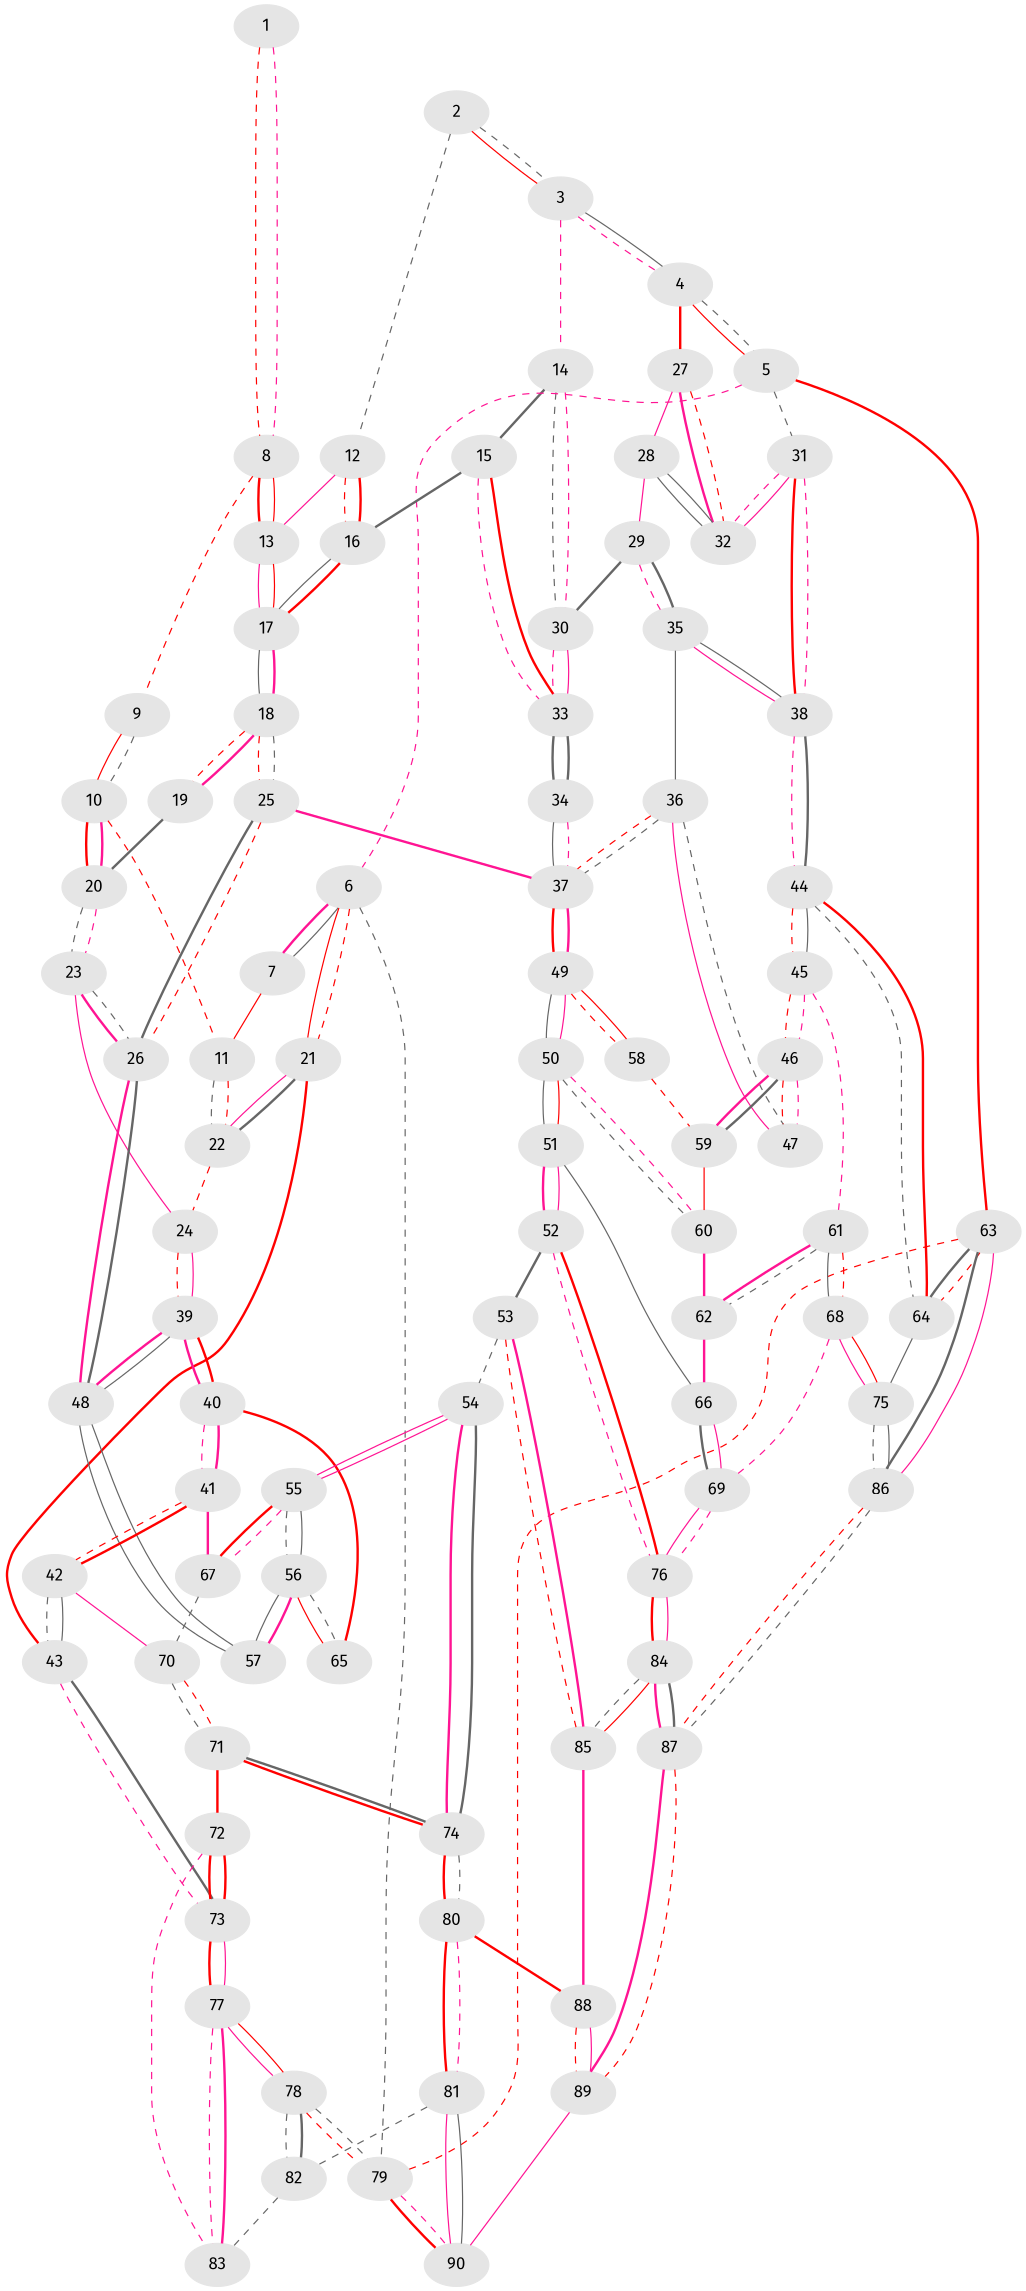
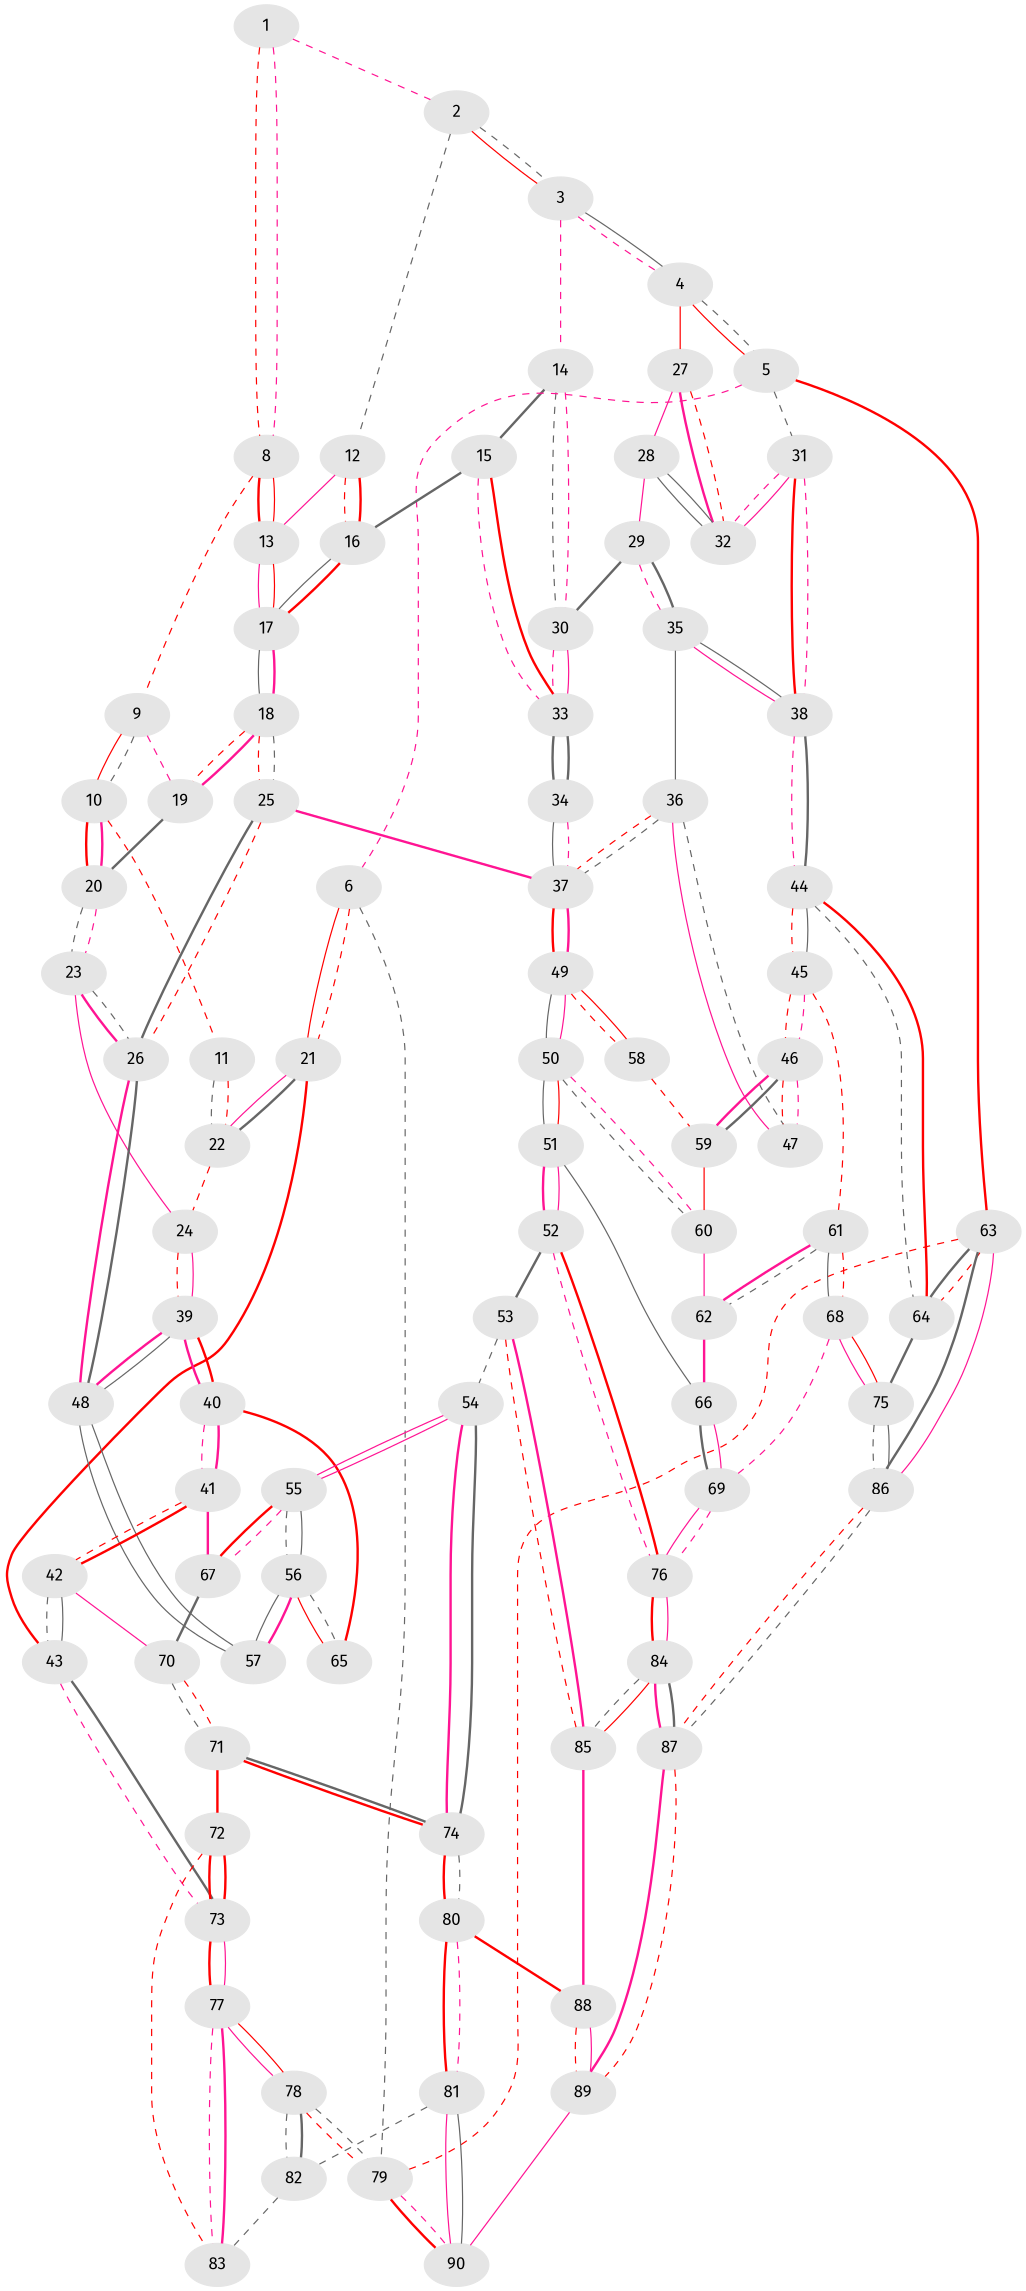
none -> (362, 69)
(680, 328) -> (680, 328)
none -> (159, 758)
(272, 973) -> none
(842, 1099) -> (842, 1099)
(704, 1275) -> (704, 1275)
(902, 1361) -> (902, 1361)
(188, 1619) -> (188, 1619)
(152, 2049) -> (152, 2049)
